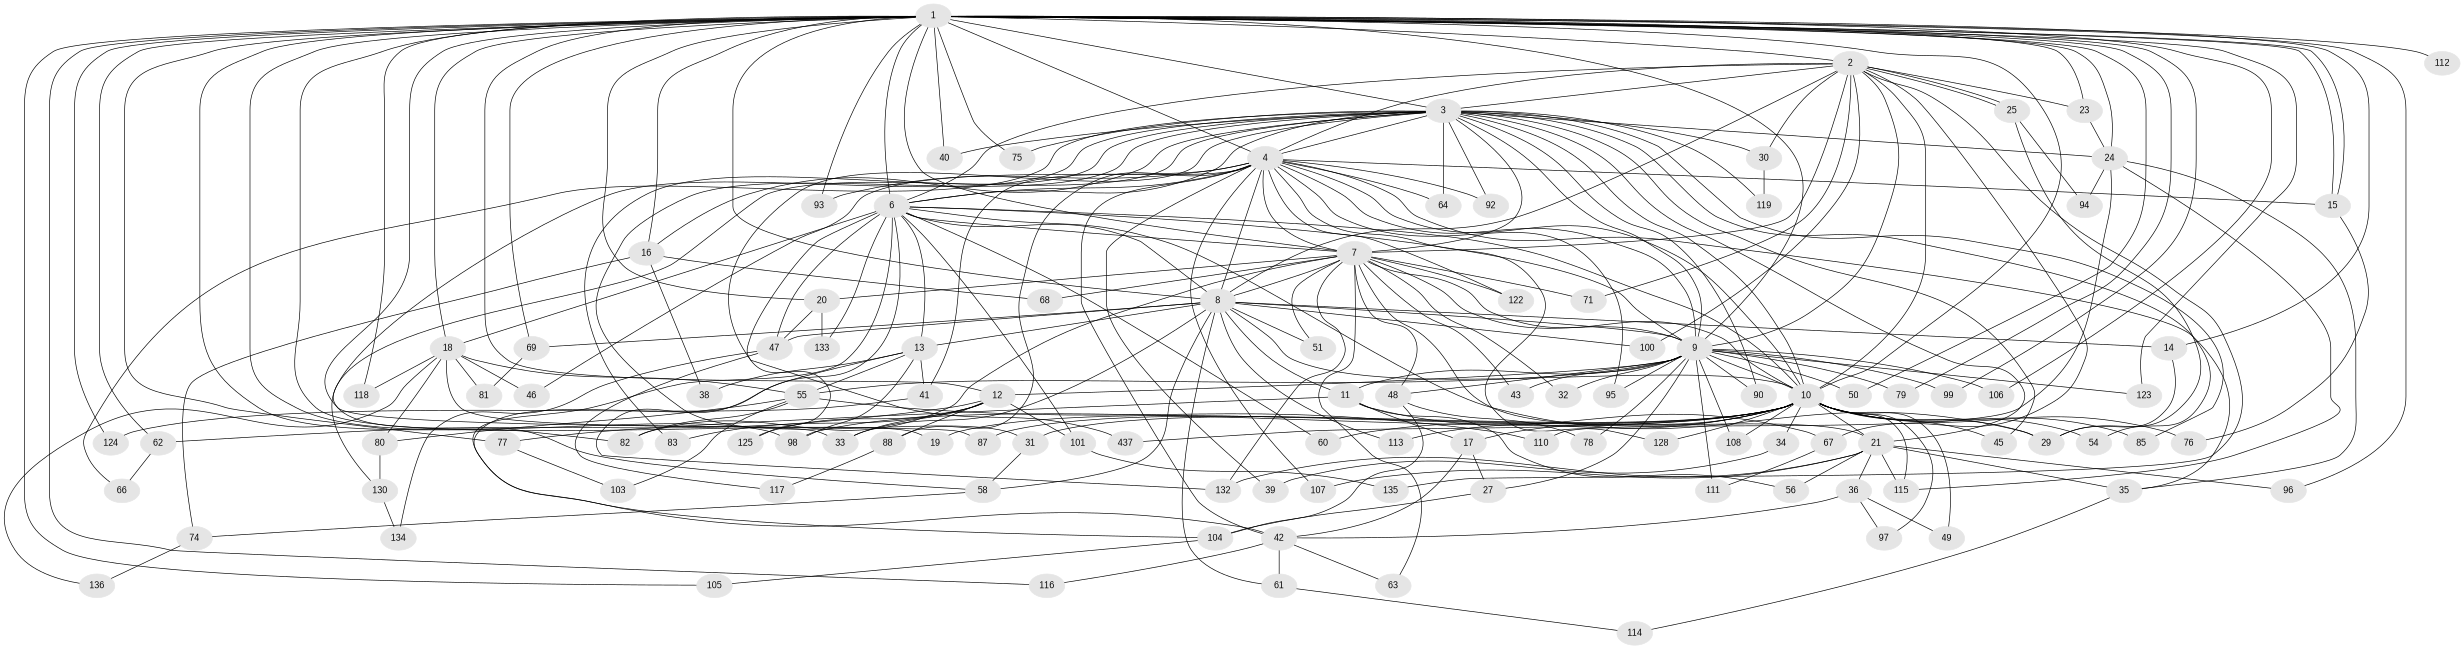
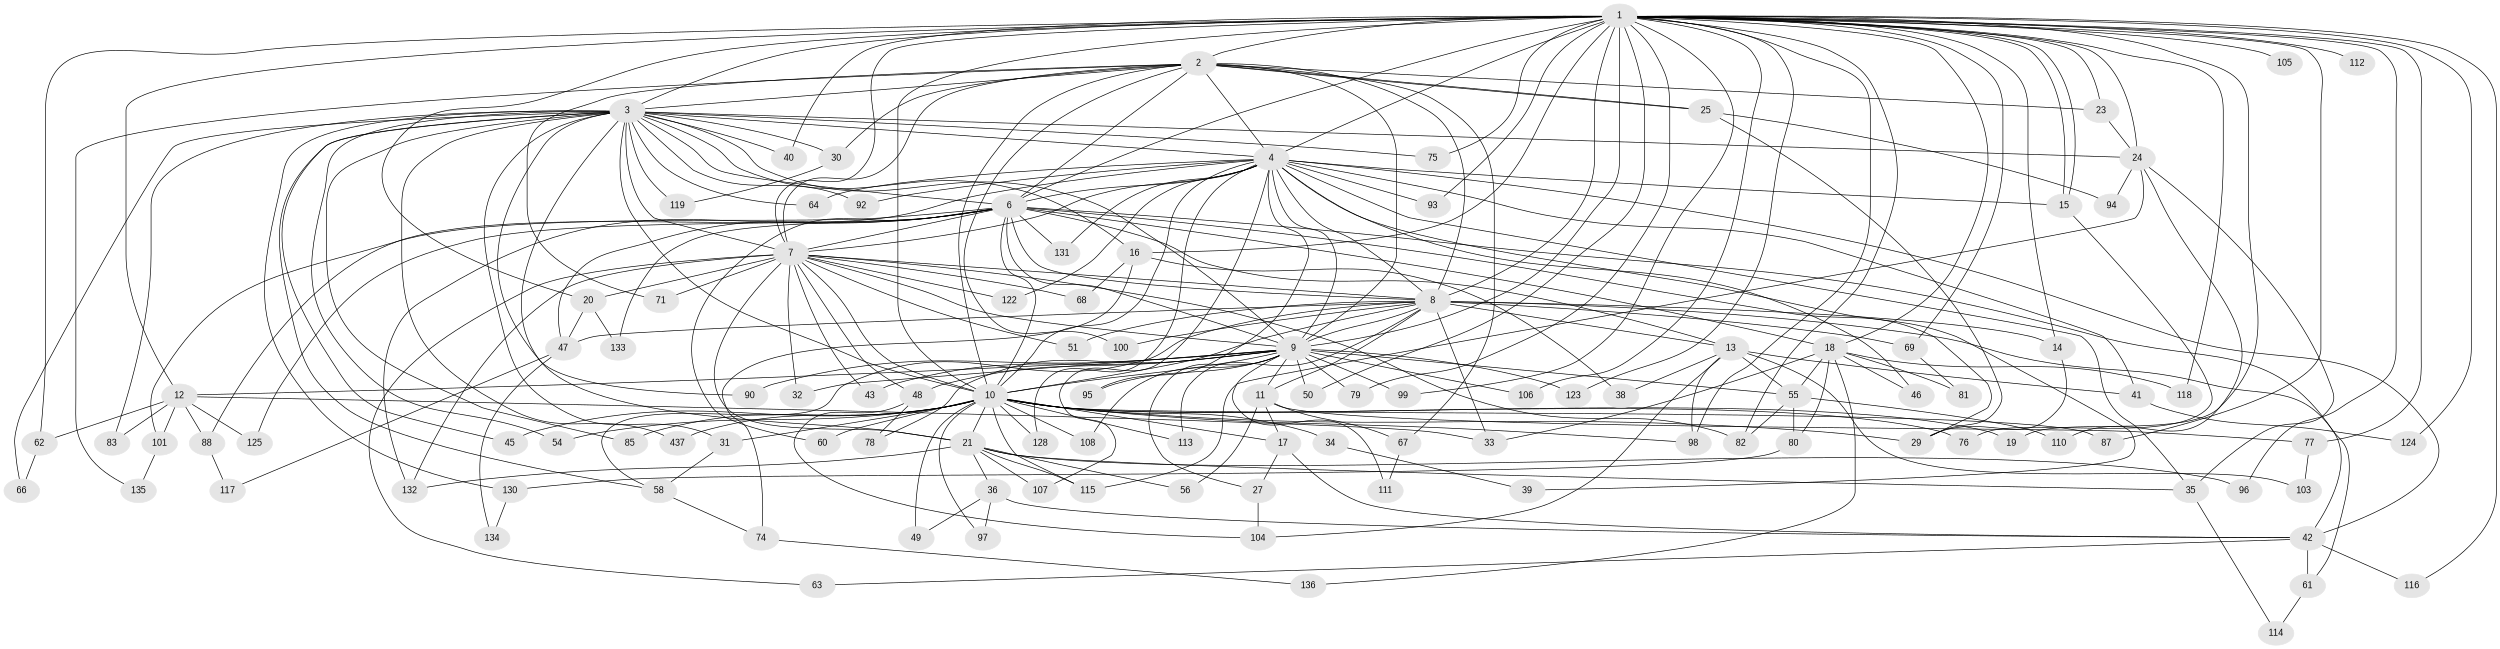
none -> (1062, 253)
(710, 443) -> (1970, 471)
(965, 562) -> none
